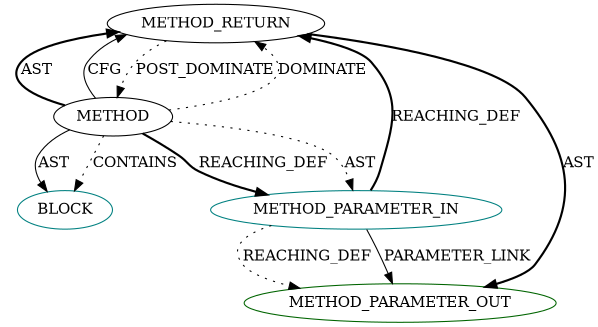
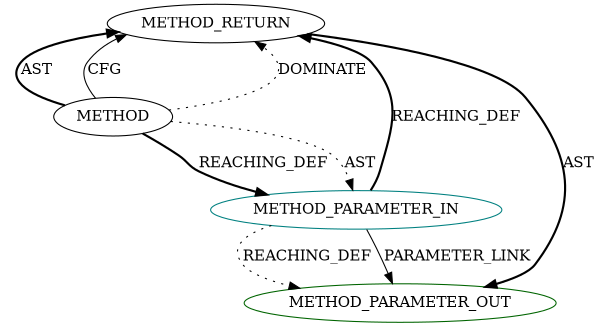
(139, 59) -> none
(65, 210) -> none
